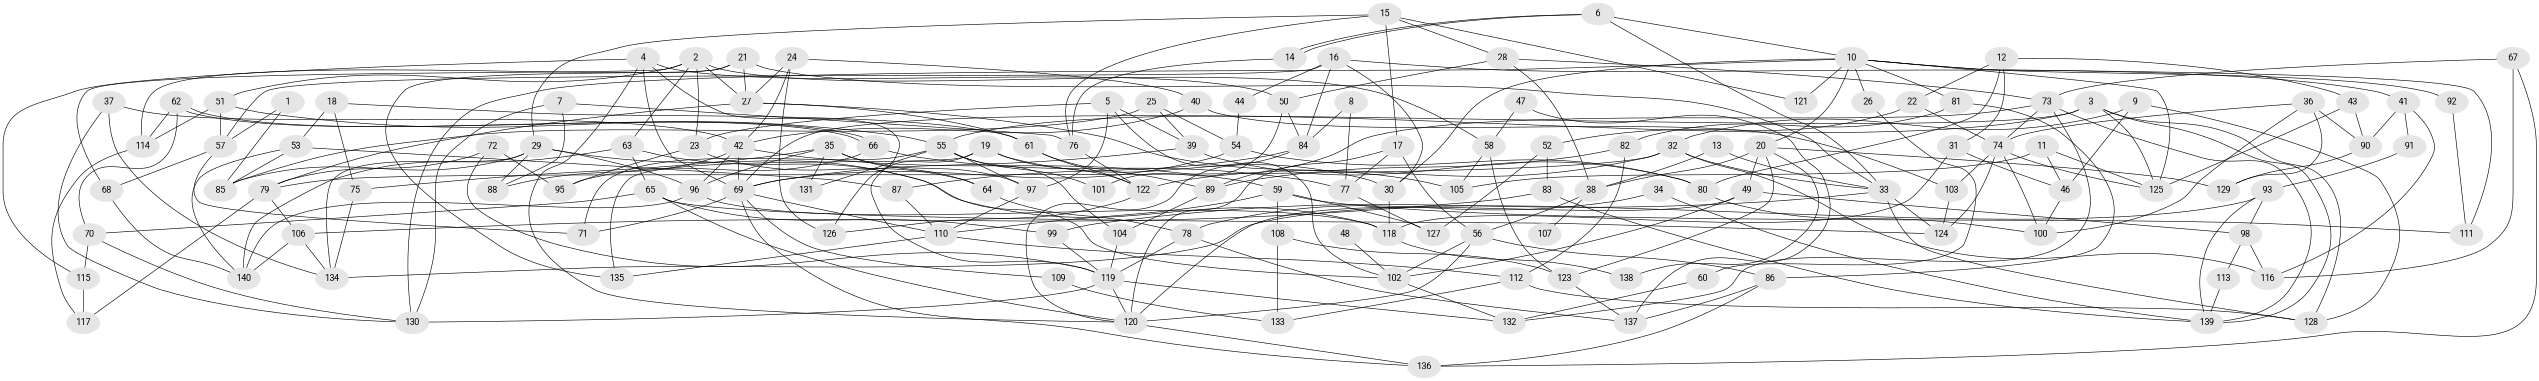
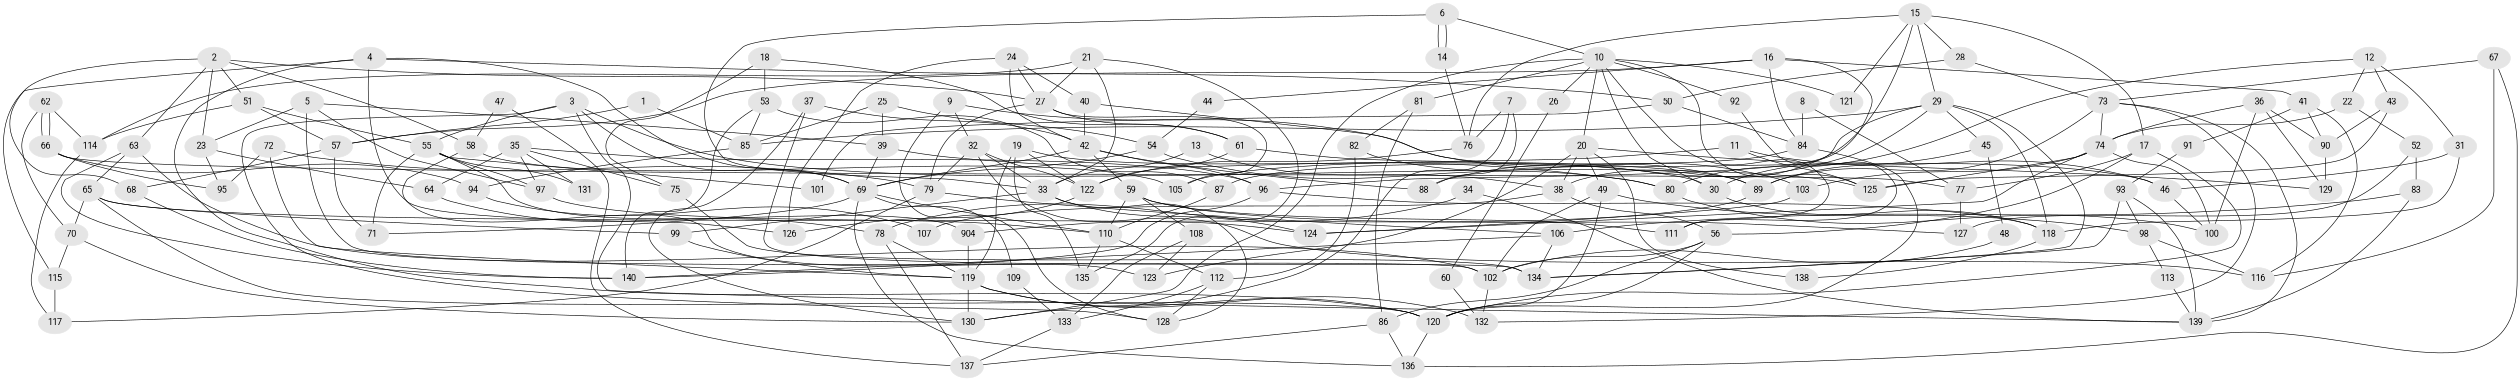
(1559, 113) -> (1780, 172)
none -> (1986, 146)
none -> (473, 190)
(1120, 235) -> (968, 235)
(1604, 305) -> (1021, 343)
